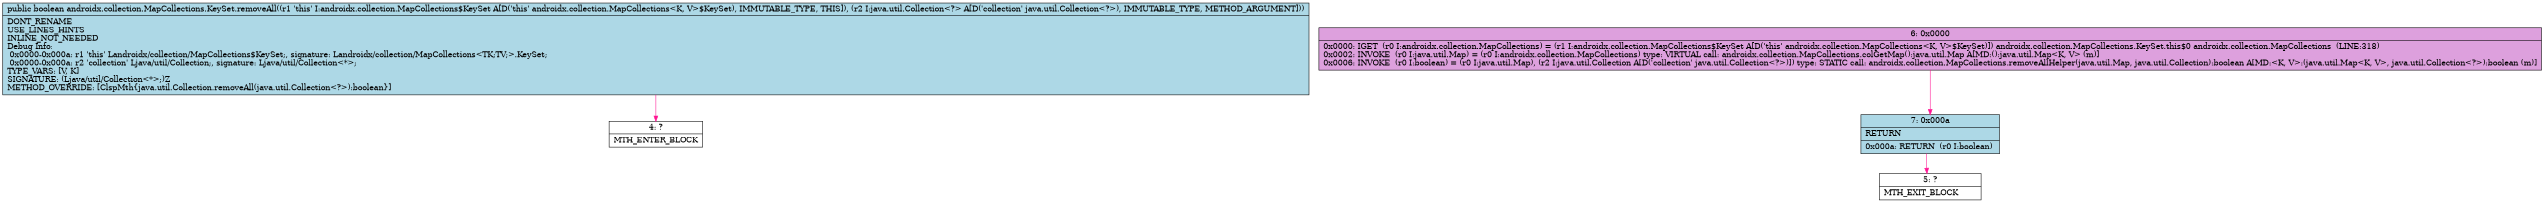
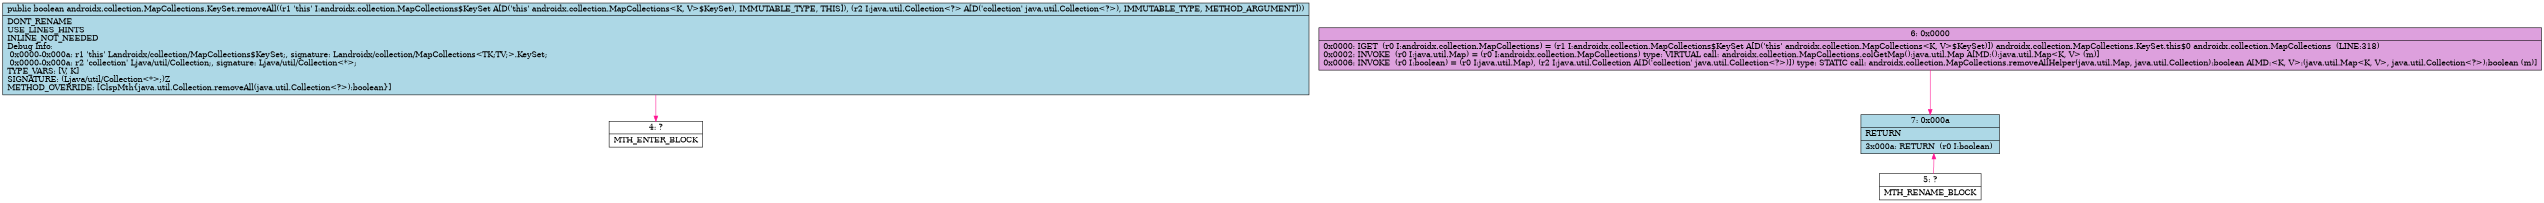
(1930, 147) -> (1930, 147)
(1927, 161) -> (1934, 166)
(1921, 193) -> (1930, 193)
